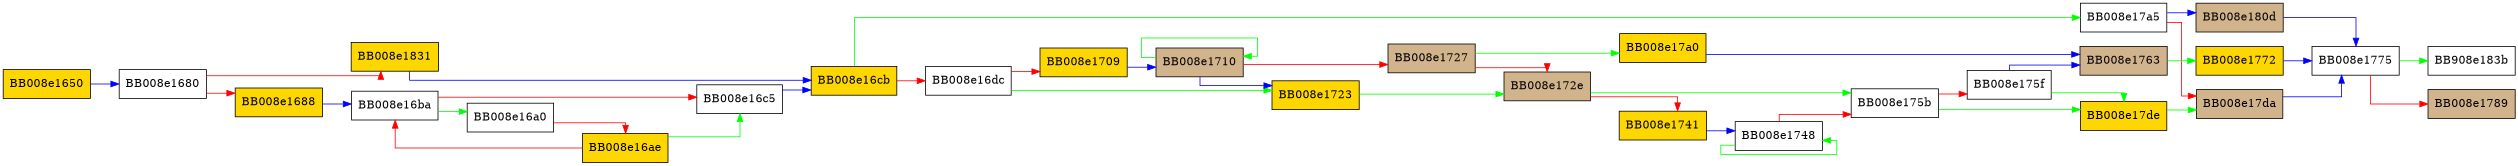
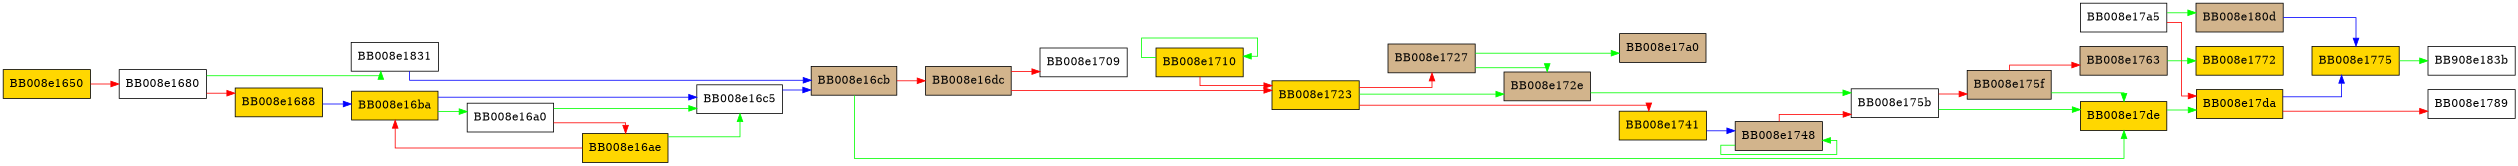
(2177, 13) -> (2177, 13)
(1439, 18) -> (1468, 158)
(1663, 48) -> (1663, 48)
(1889, 54) -> none
(395, 57) -> (395, 57)
(2294, 61) -> none
(2356, 61) -> (2356, 61)
(1084, 62) -> (1084, 62)
(1200, 62) -> (1200, 62)
(1311, 65) -> (1399, 87)
(2038, 65) -> (2038, 65)
(1138, 67) -> none
(1511, 68) -> (1511, 68)
(294, 76) -> (294, 76)
(854, 81) -> (854, 81)
(968, 81) -> (968, 81)
(101, 84) -> (101, 84)
(2009, 85) -> (2009, 85)
(1228, 86) -> (1228, 86)
(1138, 90) -> (1138, 90)
(563, 97) -> (563, 97)
(1637, 97) -> (1504, 105)
(2240, 104) -> (2240, 104)
(2381, 104) -> (2351, 111)
(2472, 104) -> (2472, 104)
(395, 106) -> (395, 106)
none -> (621, 108)
(1779, 136) -> (1779, 136)
